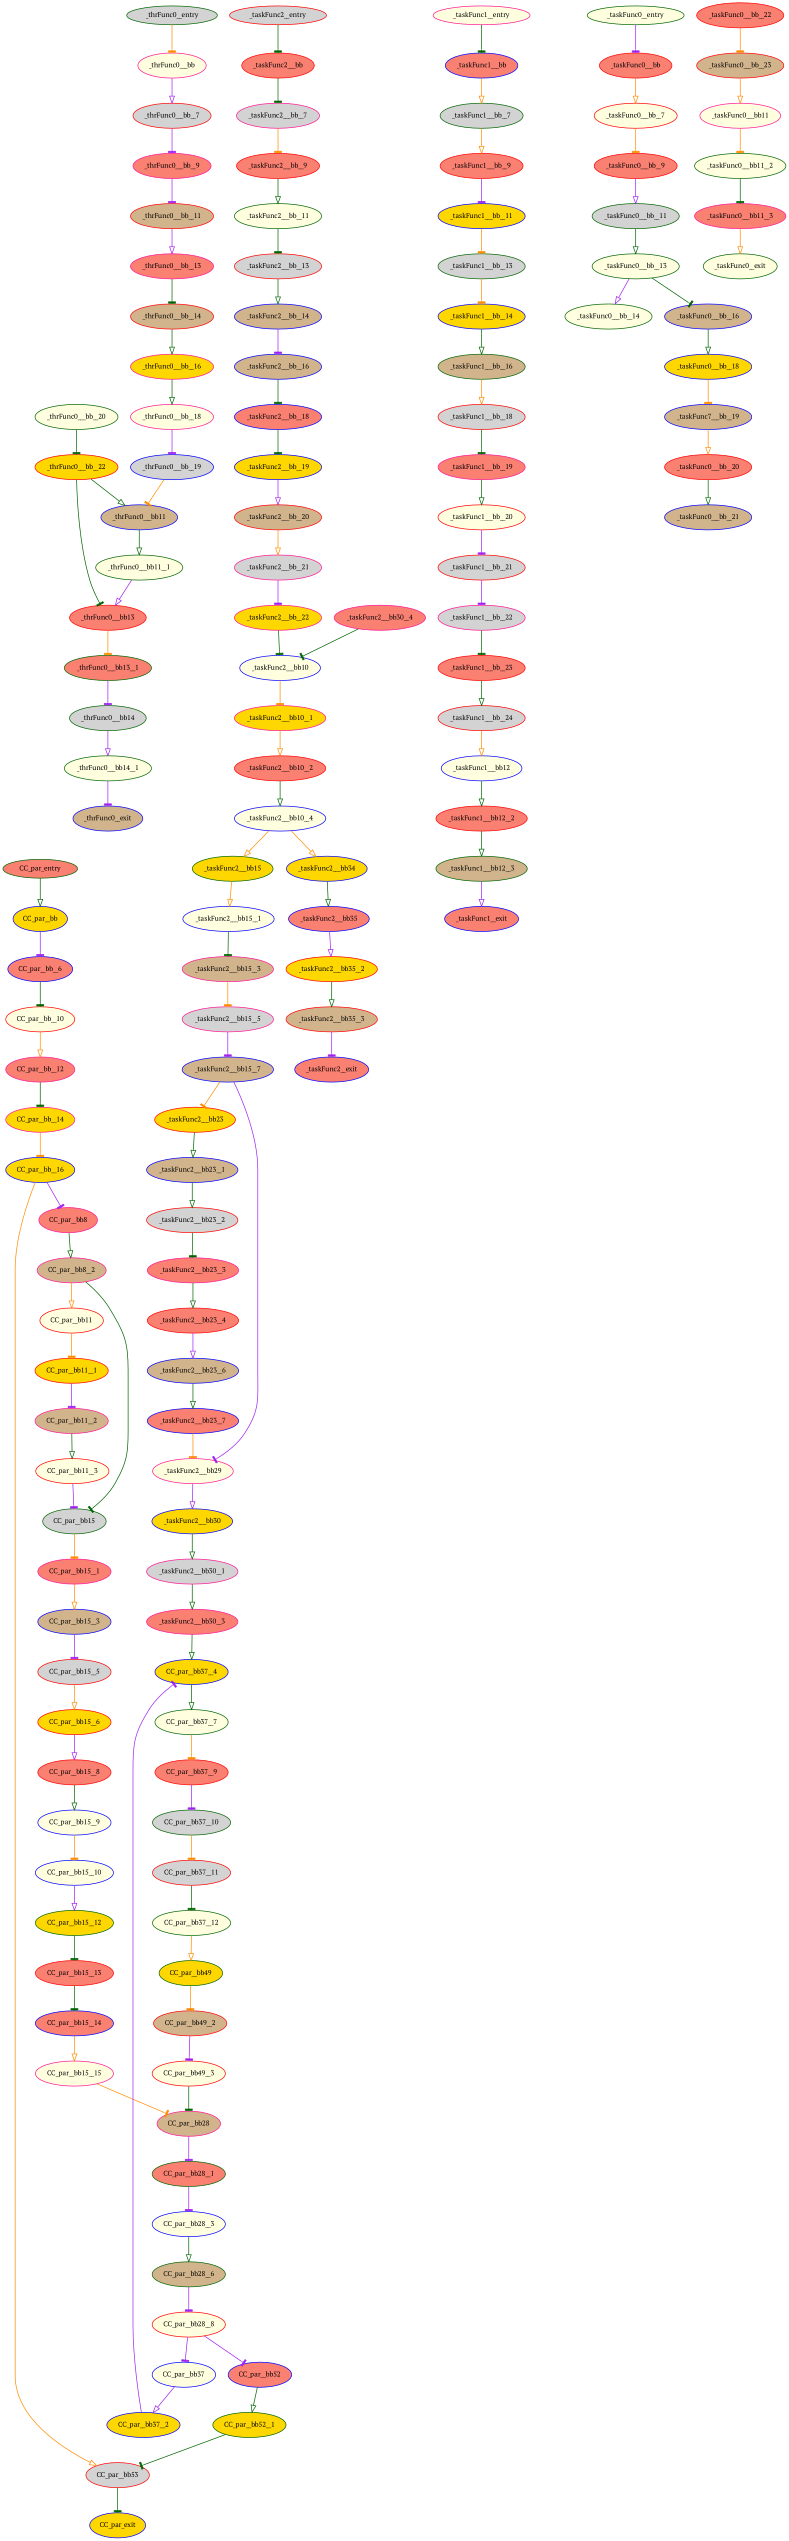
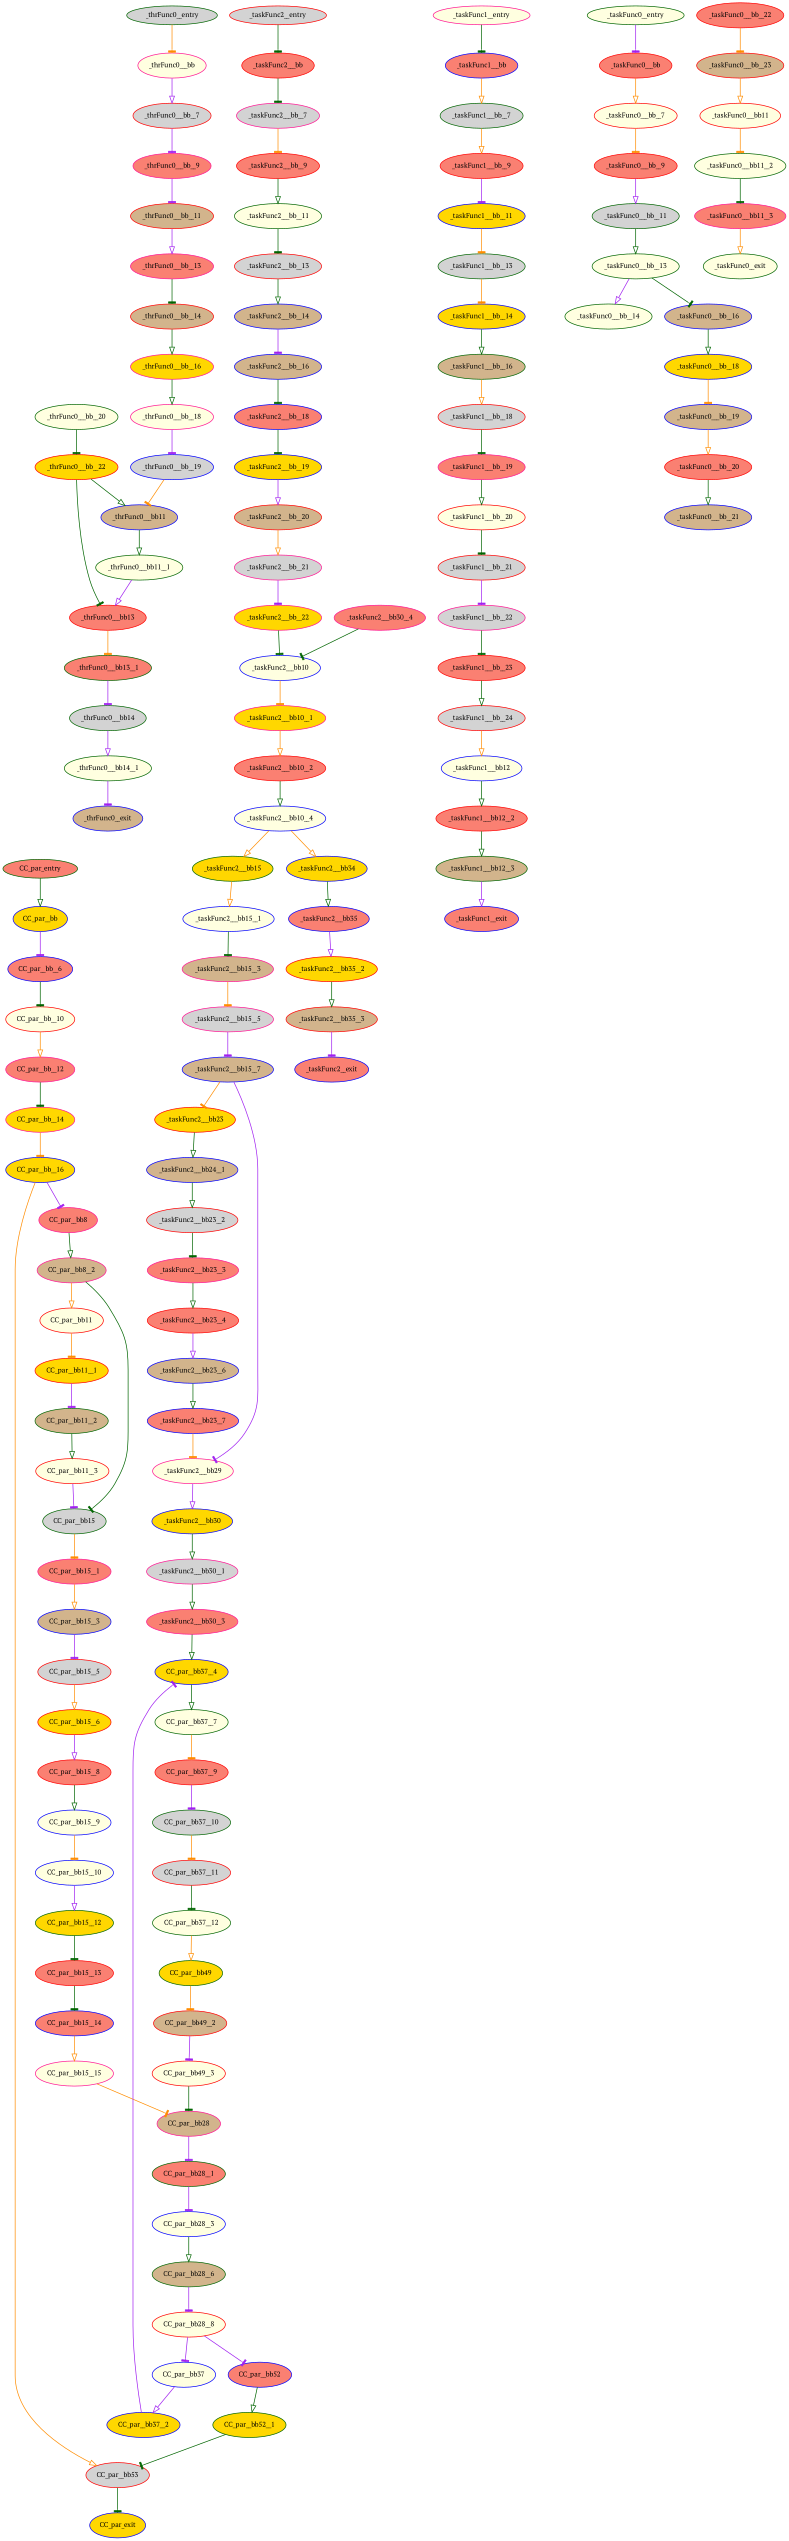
(740, 116) -> (740, 116)
(708, 417) -> (708, 417)
(482, 541) -> (482, 541)
(192, 1170) -> (192, 1170)
(72, 1421) -> (72, 1421)
